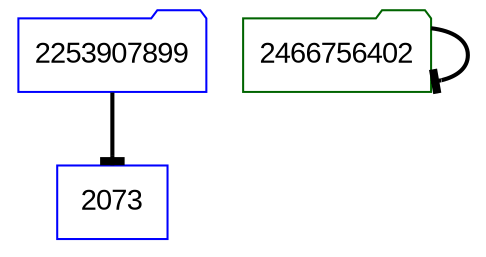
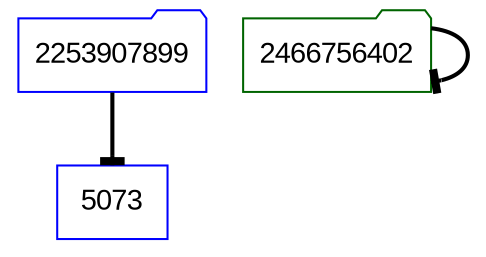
(112, 202) -> (112, 202)
